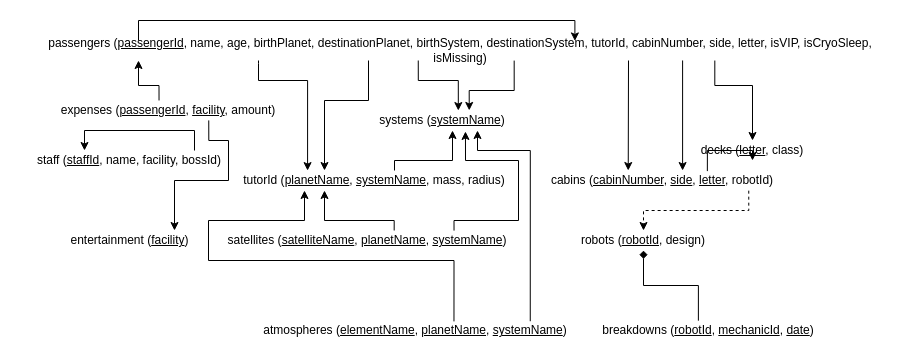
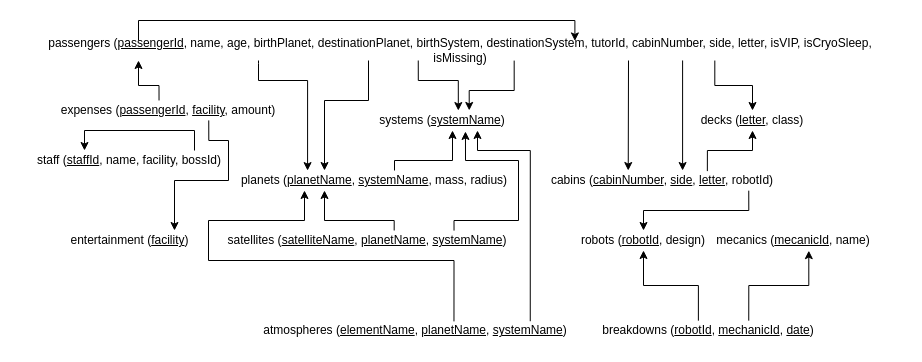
(753, 151) -> (753, 121)
(375, 181) -> (375, 181)
(699, 211) -> (699, 211)
none -> (794, 241)
(644, 259) -> (644, 259)
none -> (775, 286)
